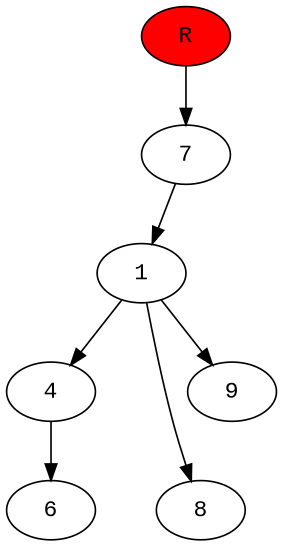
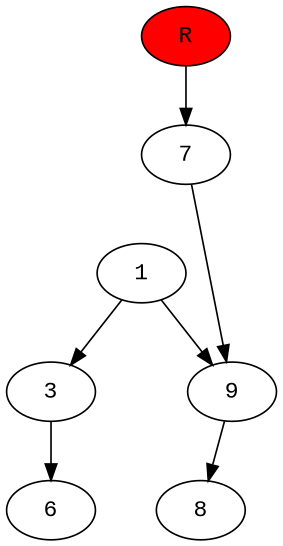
(167, 206) -> (207, 265)
(164, 385) -> (219, 443)
(51, 392) -> (51, 392)
